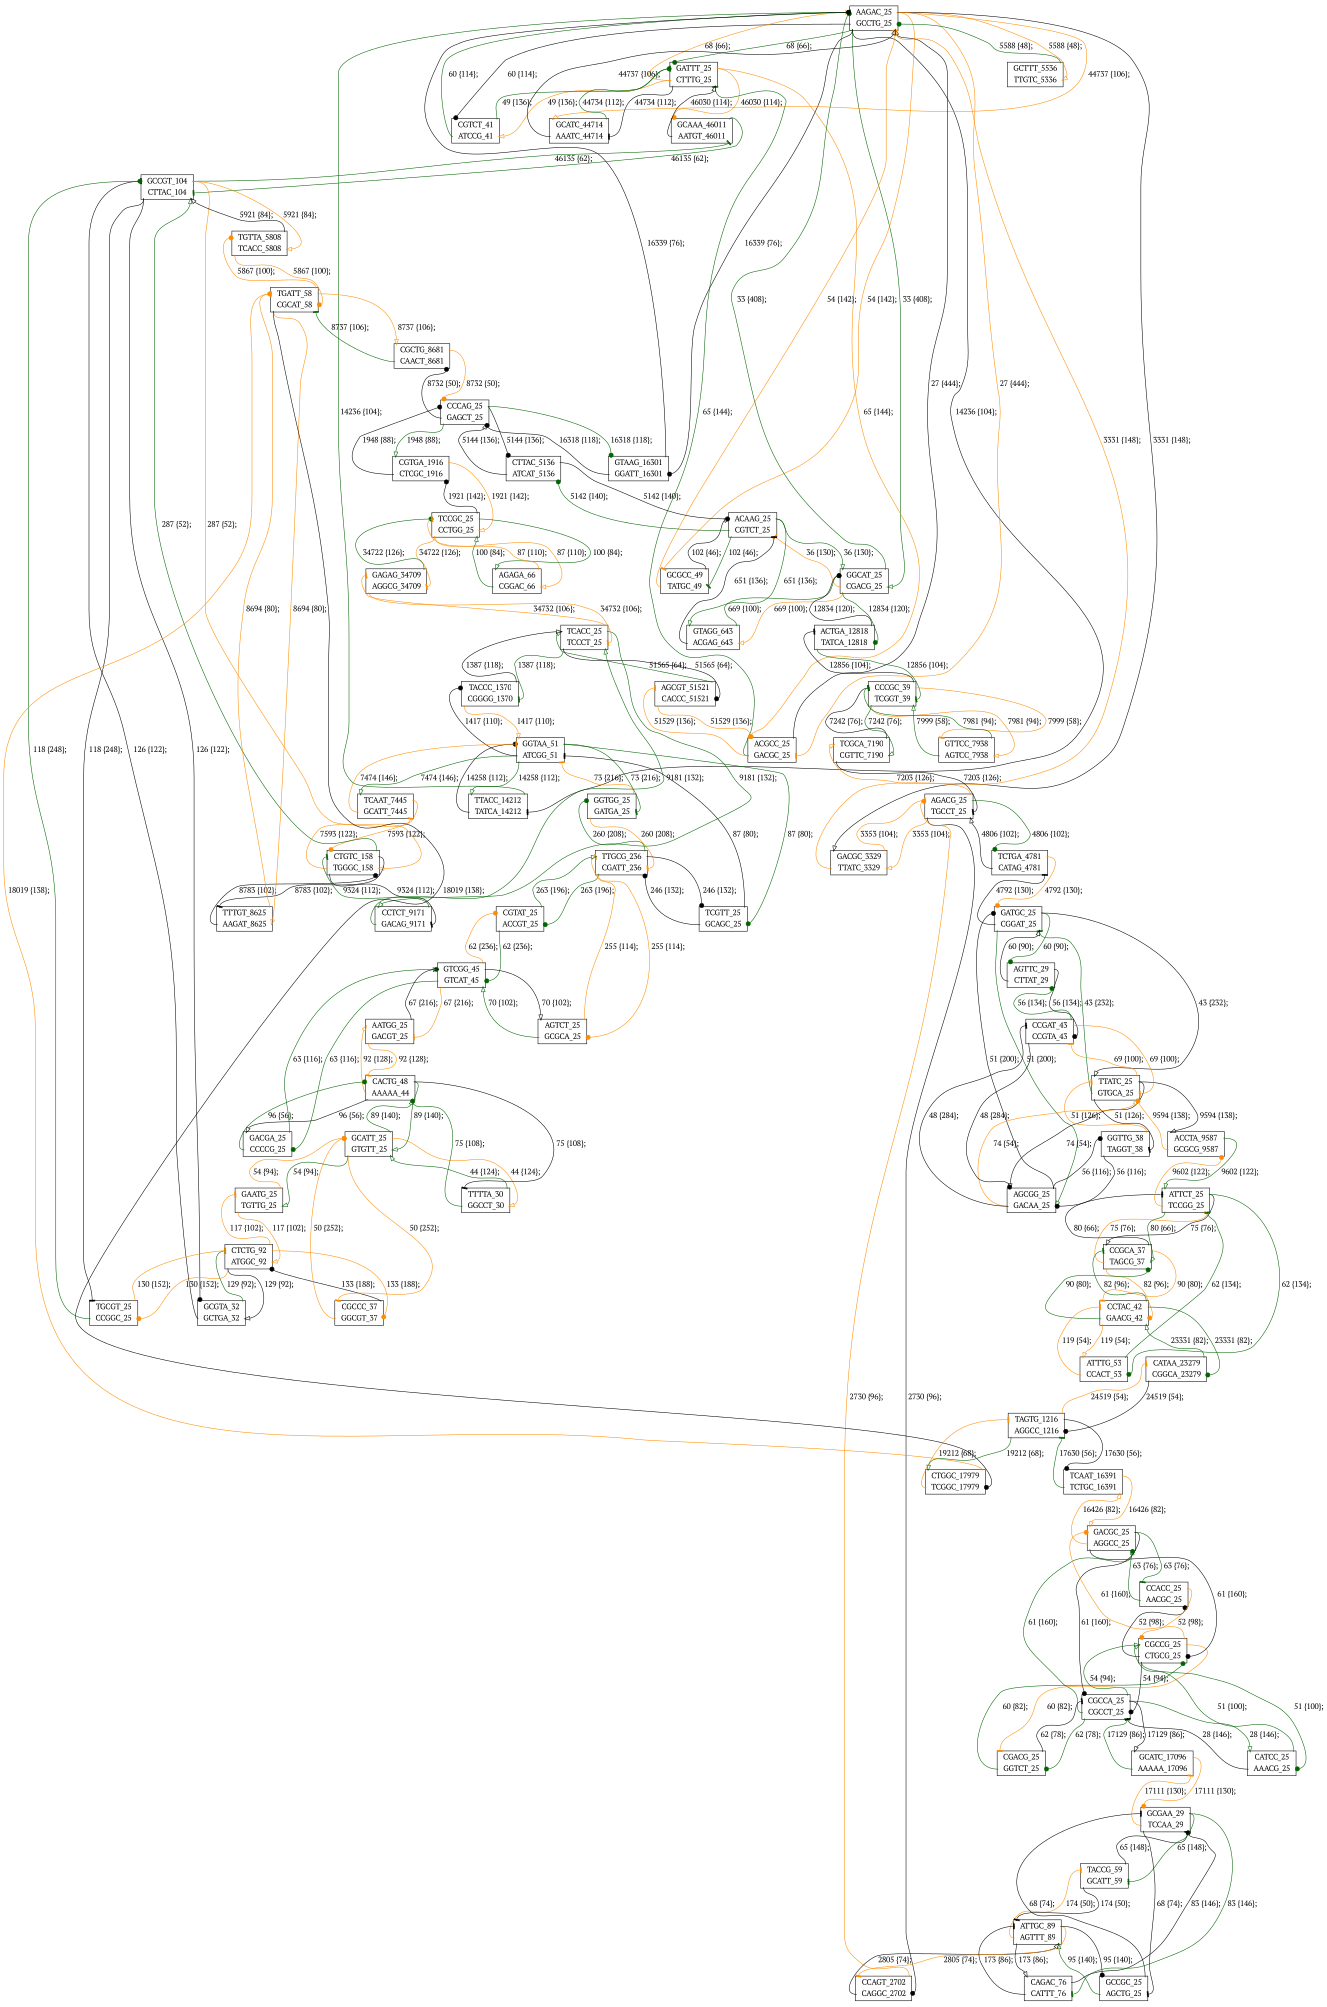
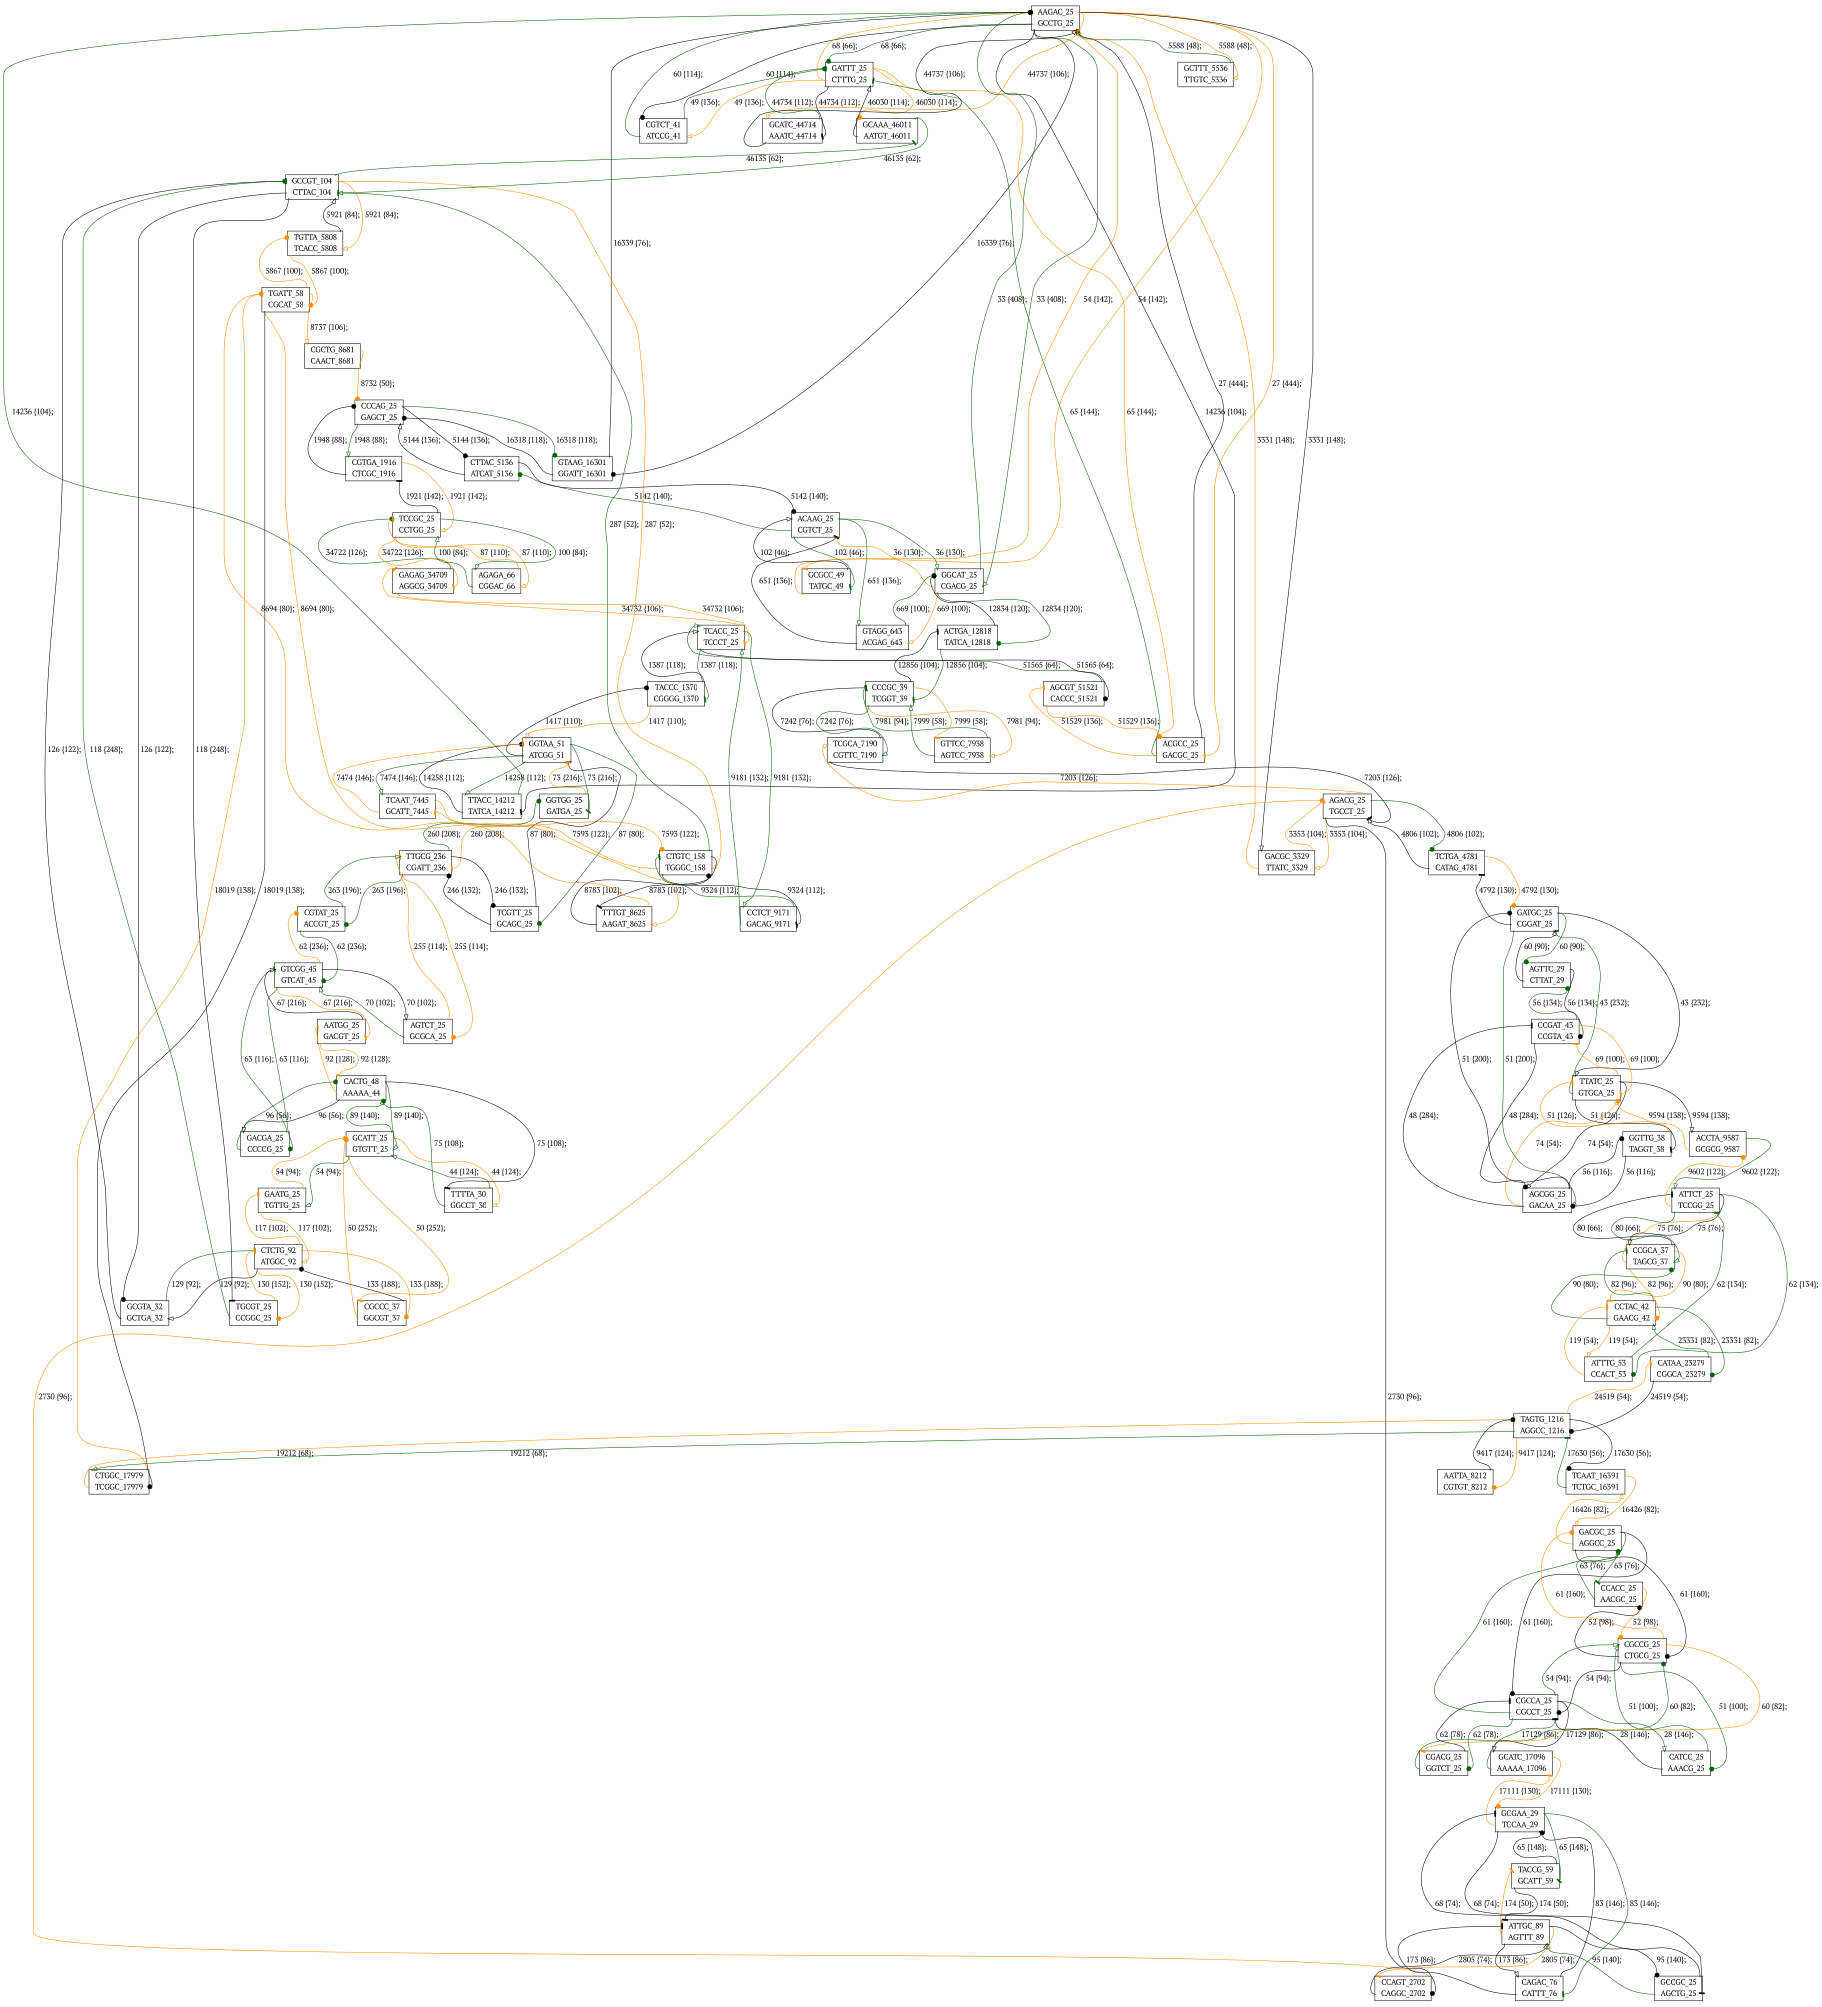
(350, 346) -> none
(422, 392) -> none
(454, 506) -> (413, 505)
(317, 1012) -> (241, 1054)
none -> (1465, 1482)
